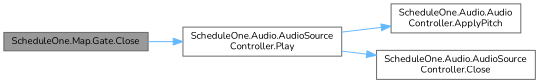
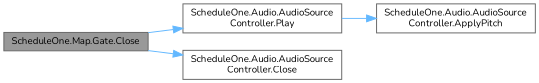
(456, 18) -> (456, 18)
(354, 53) -> (161, 52)
